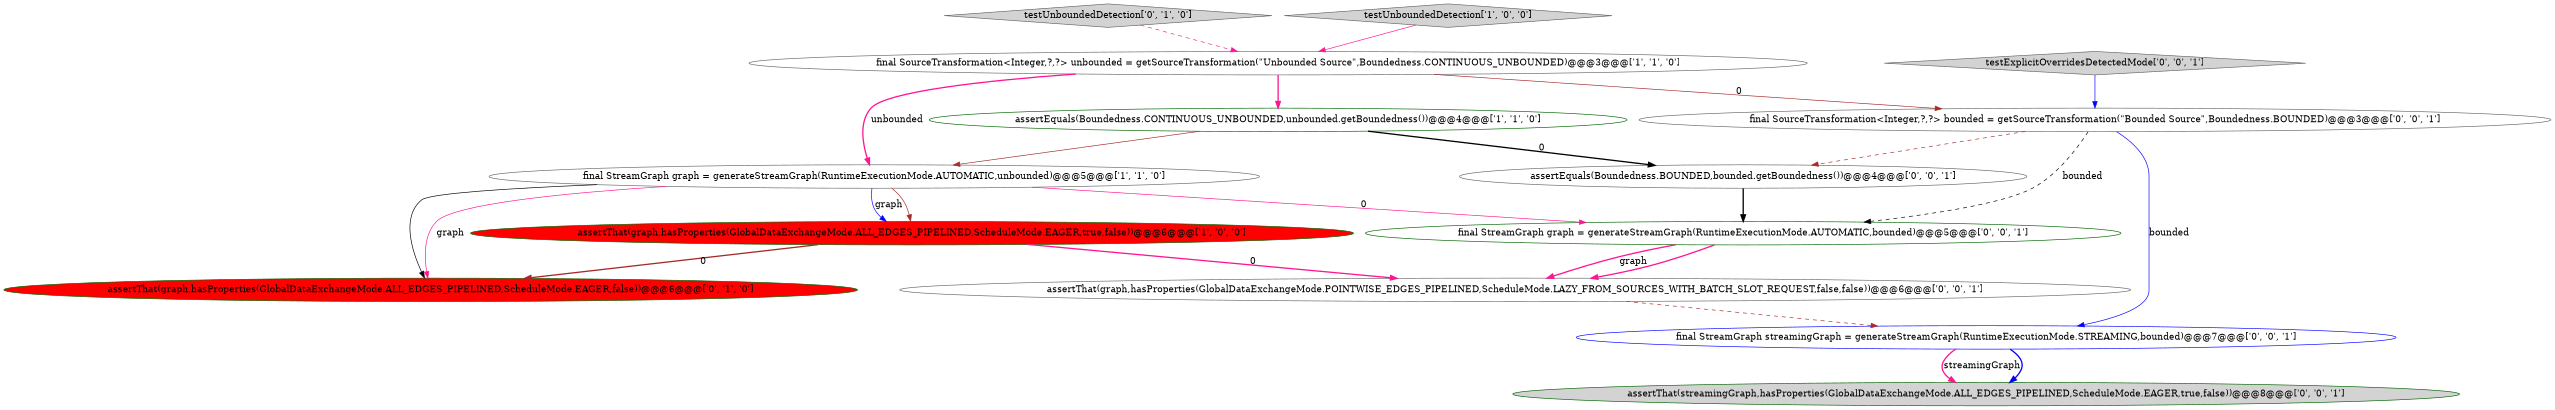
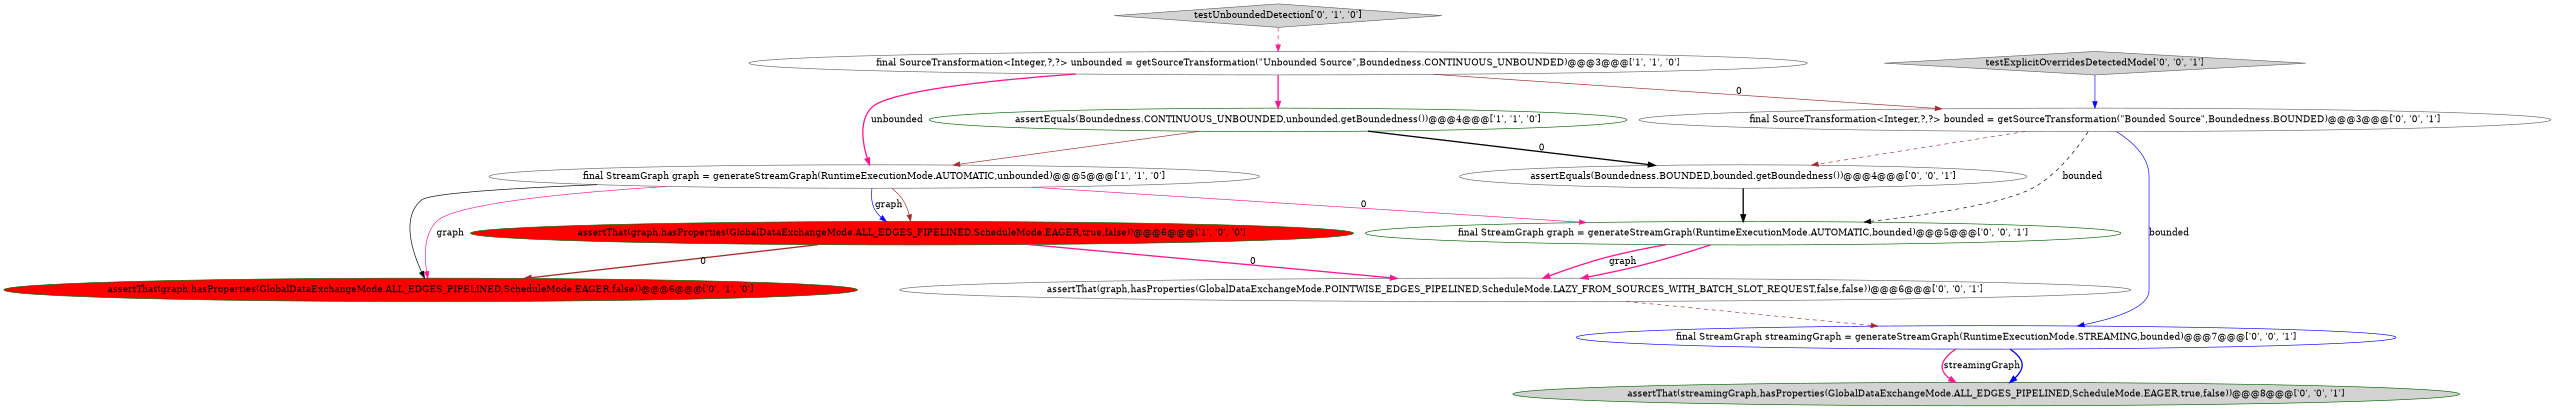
(1448, 16) -> none
